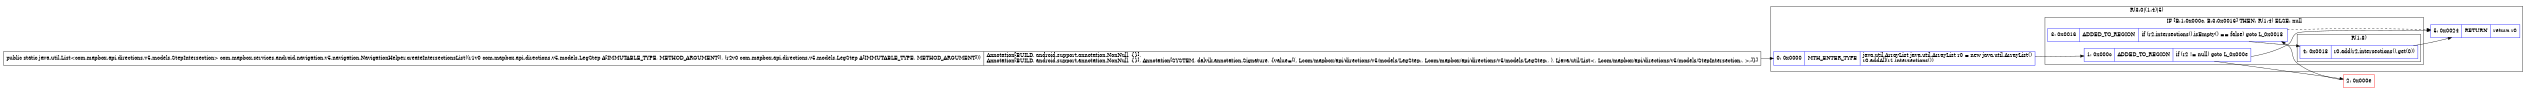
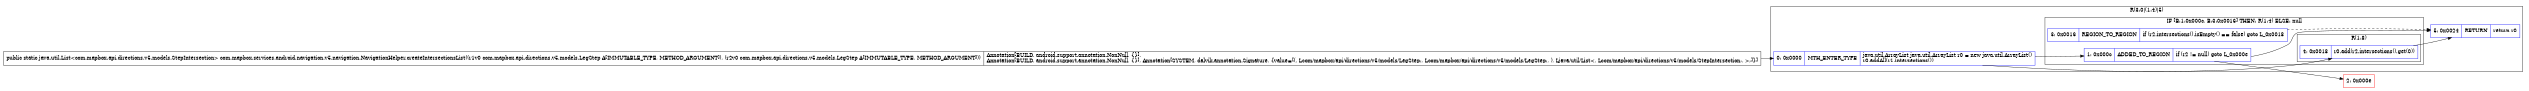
(2109, 35) -> (2109, 35)
(2273, 44) -> (2242, 69)
(2306, 69) -> none
